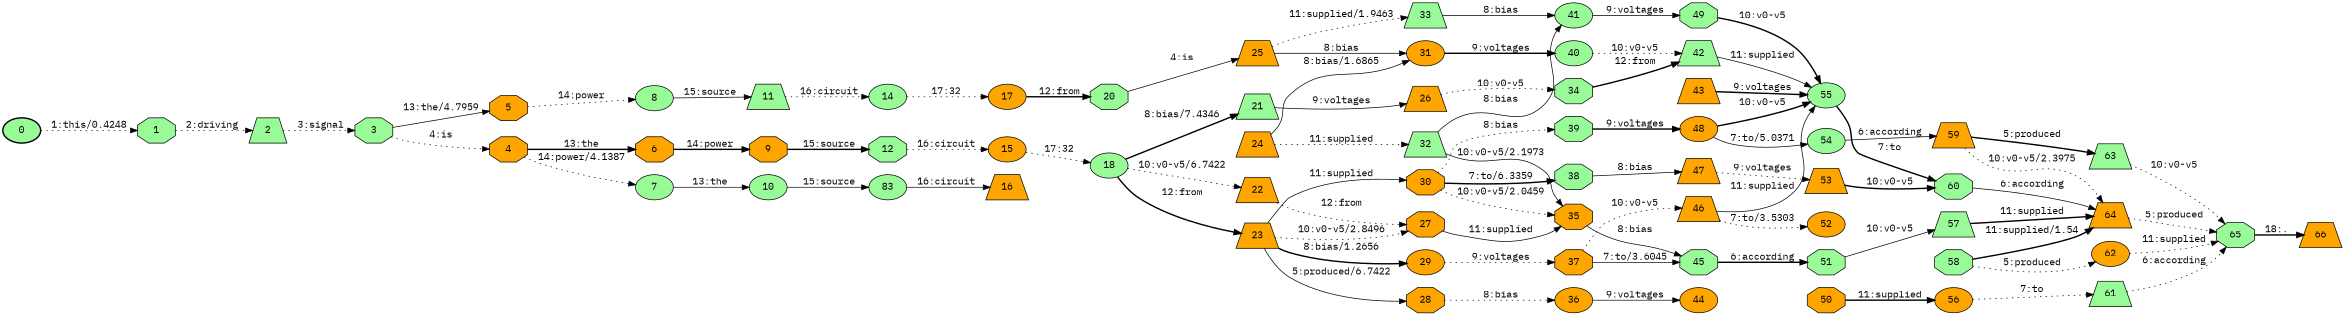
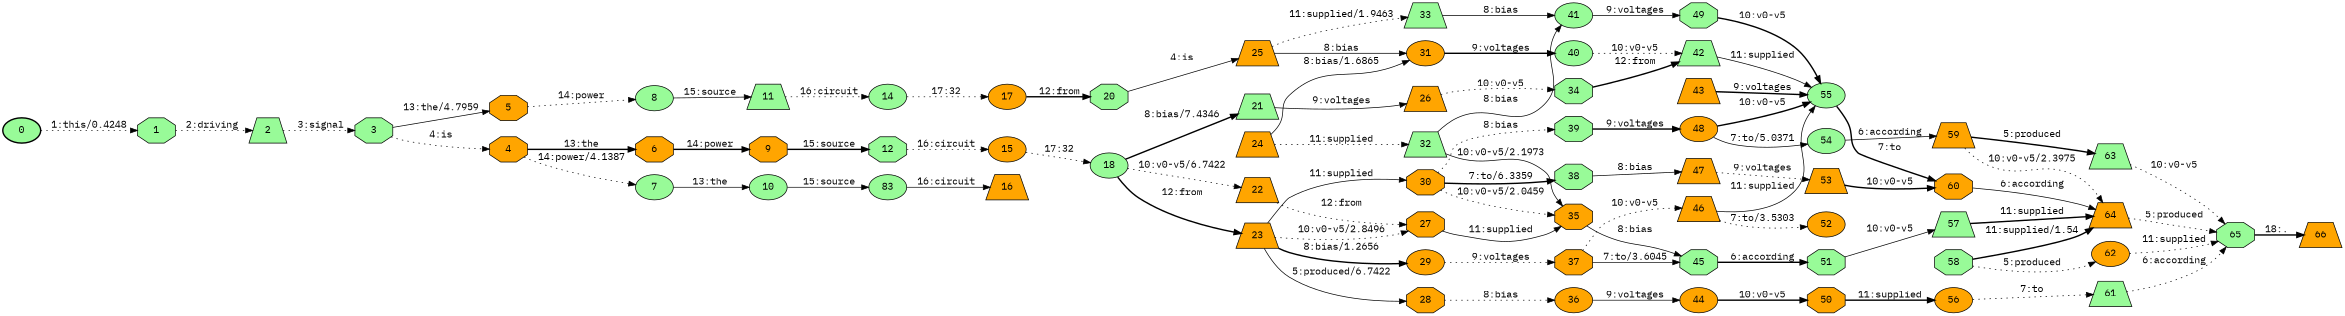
(1954, 187) -> (1954, 187)
none -> (1759, 300)
